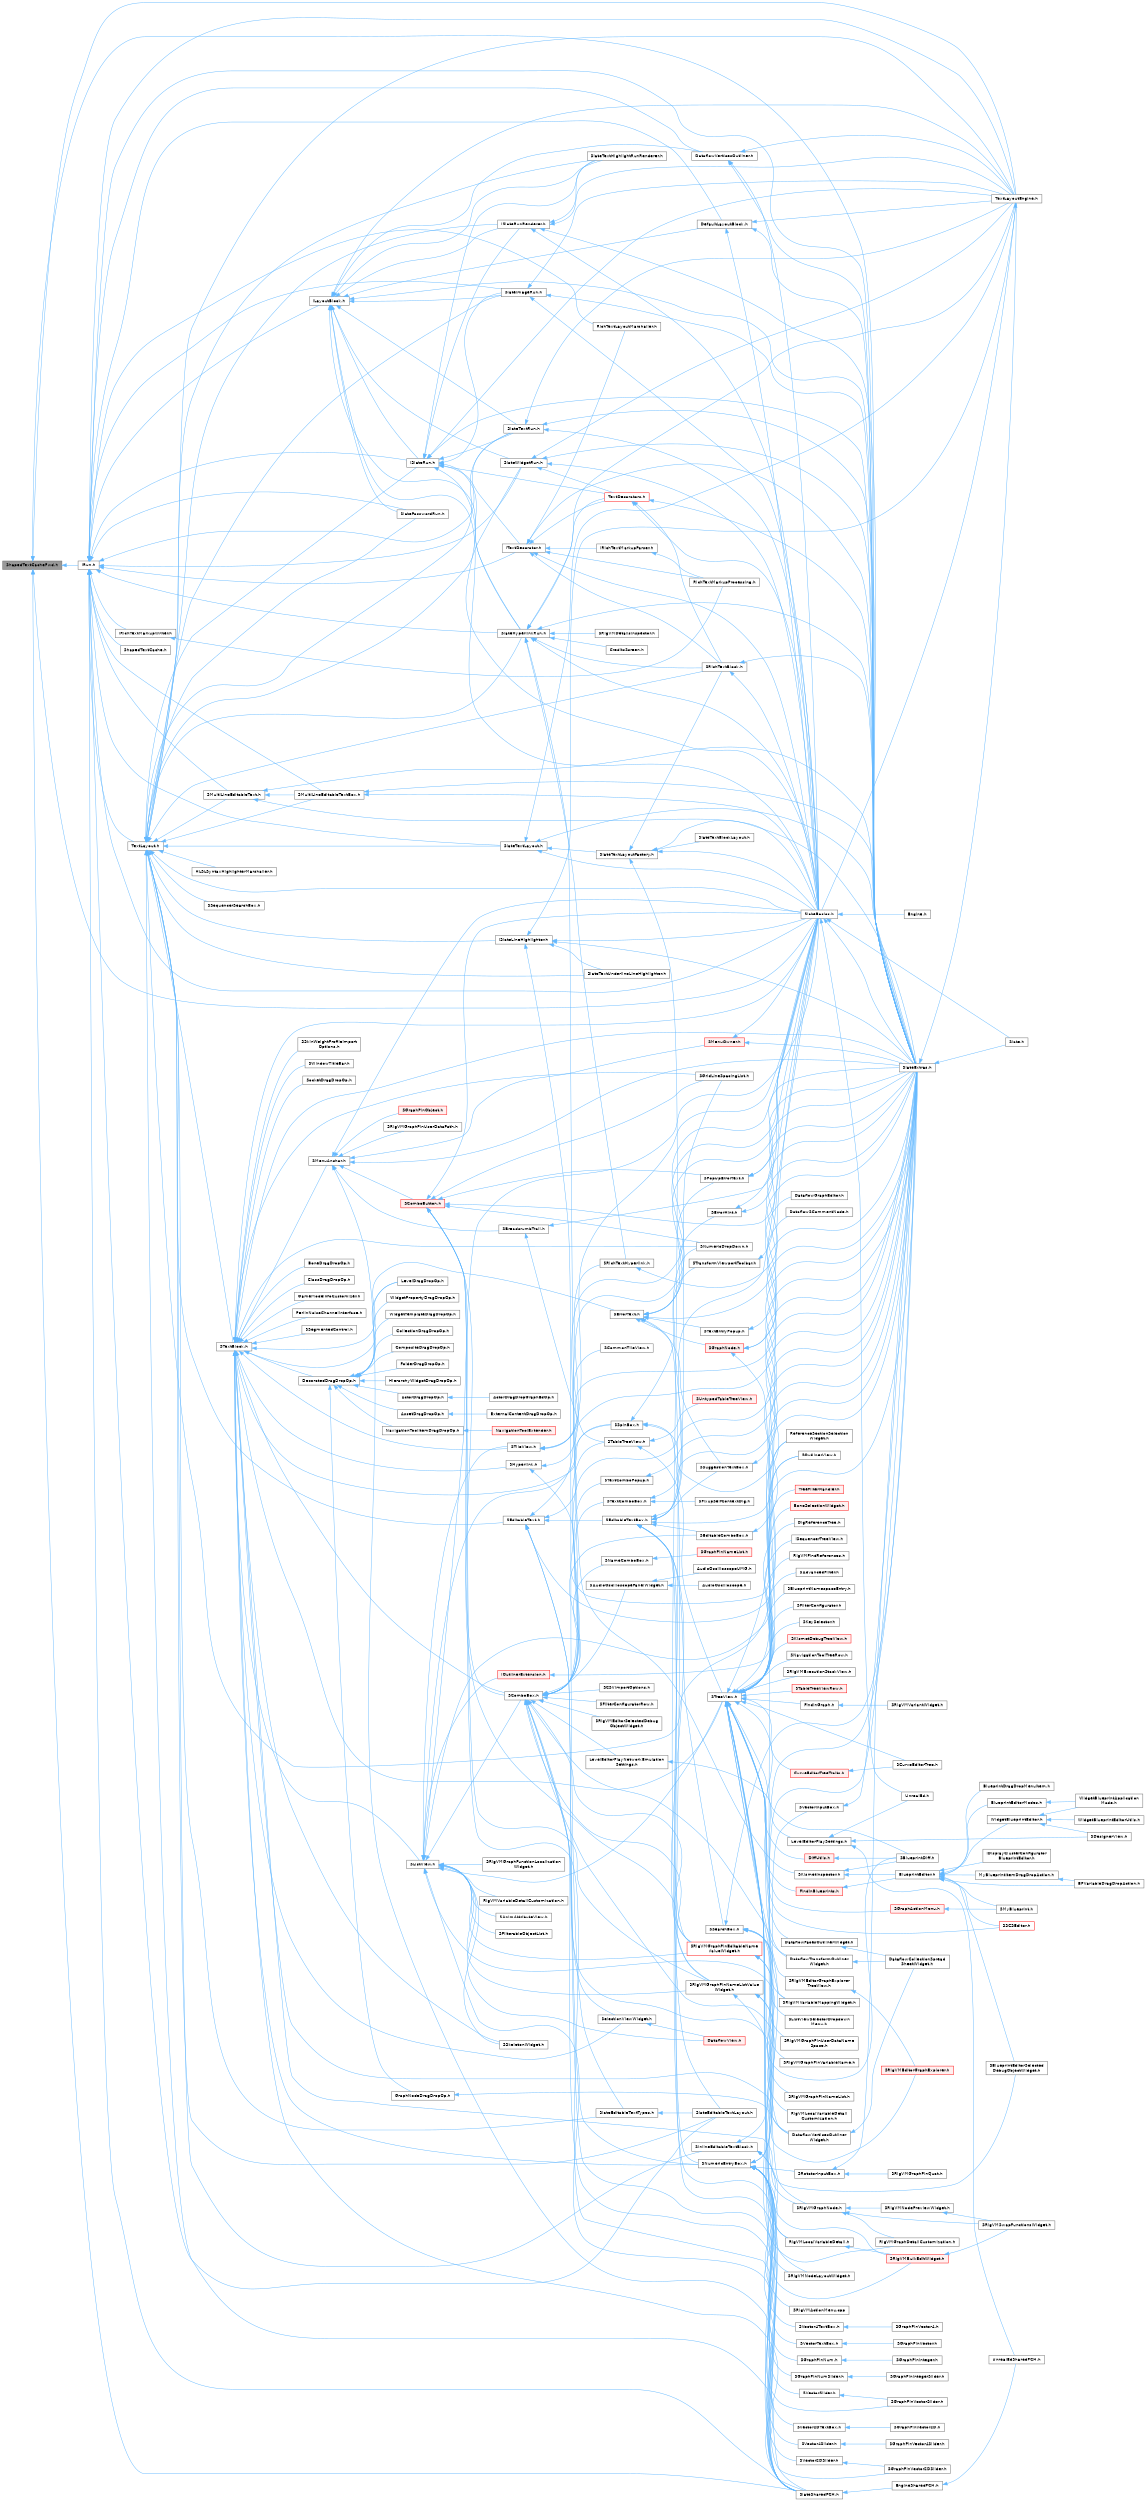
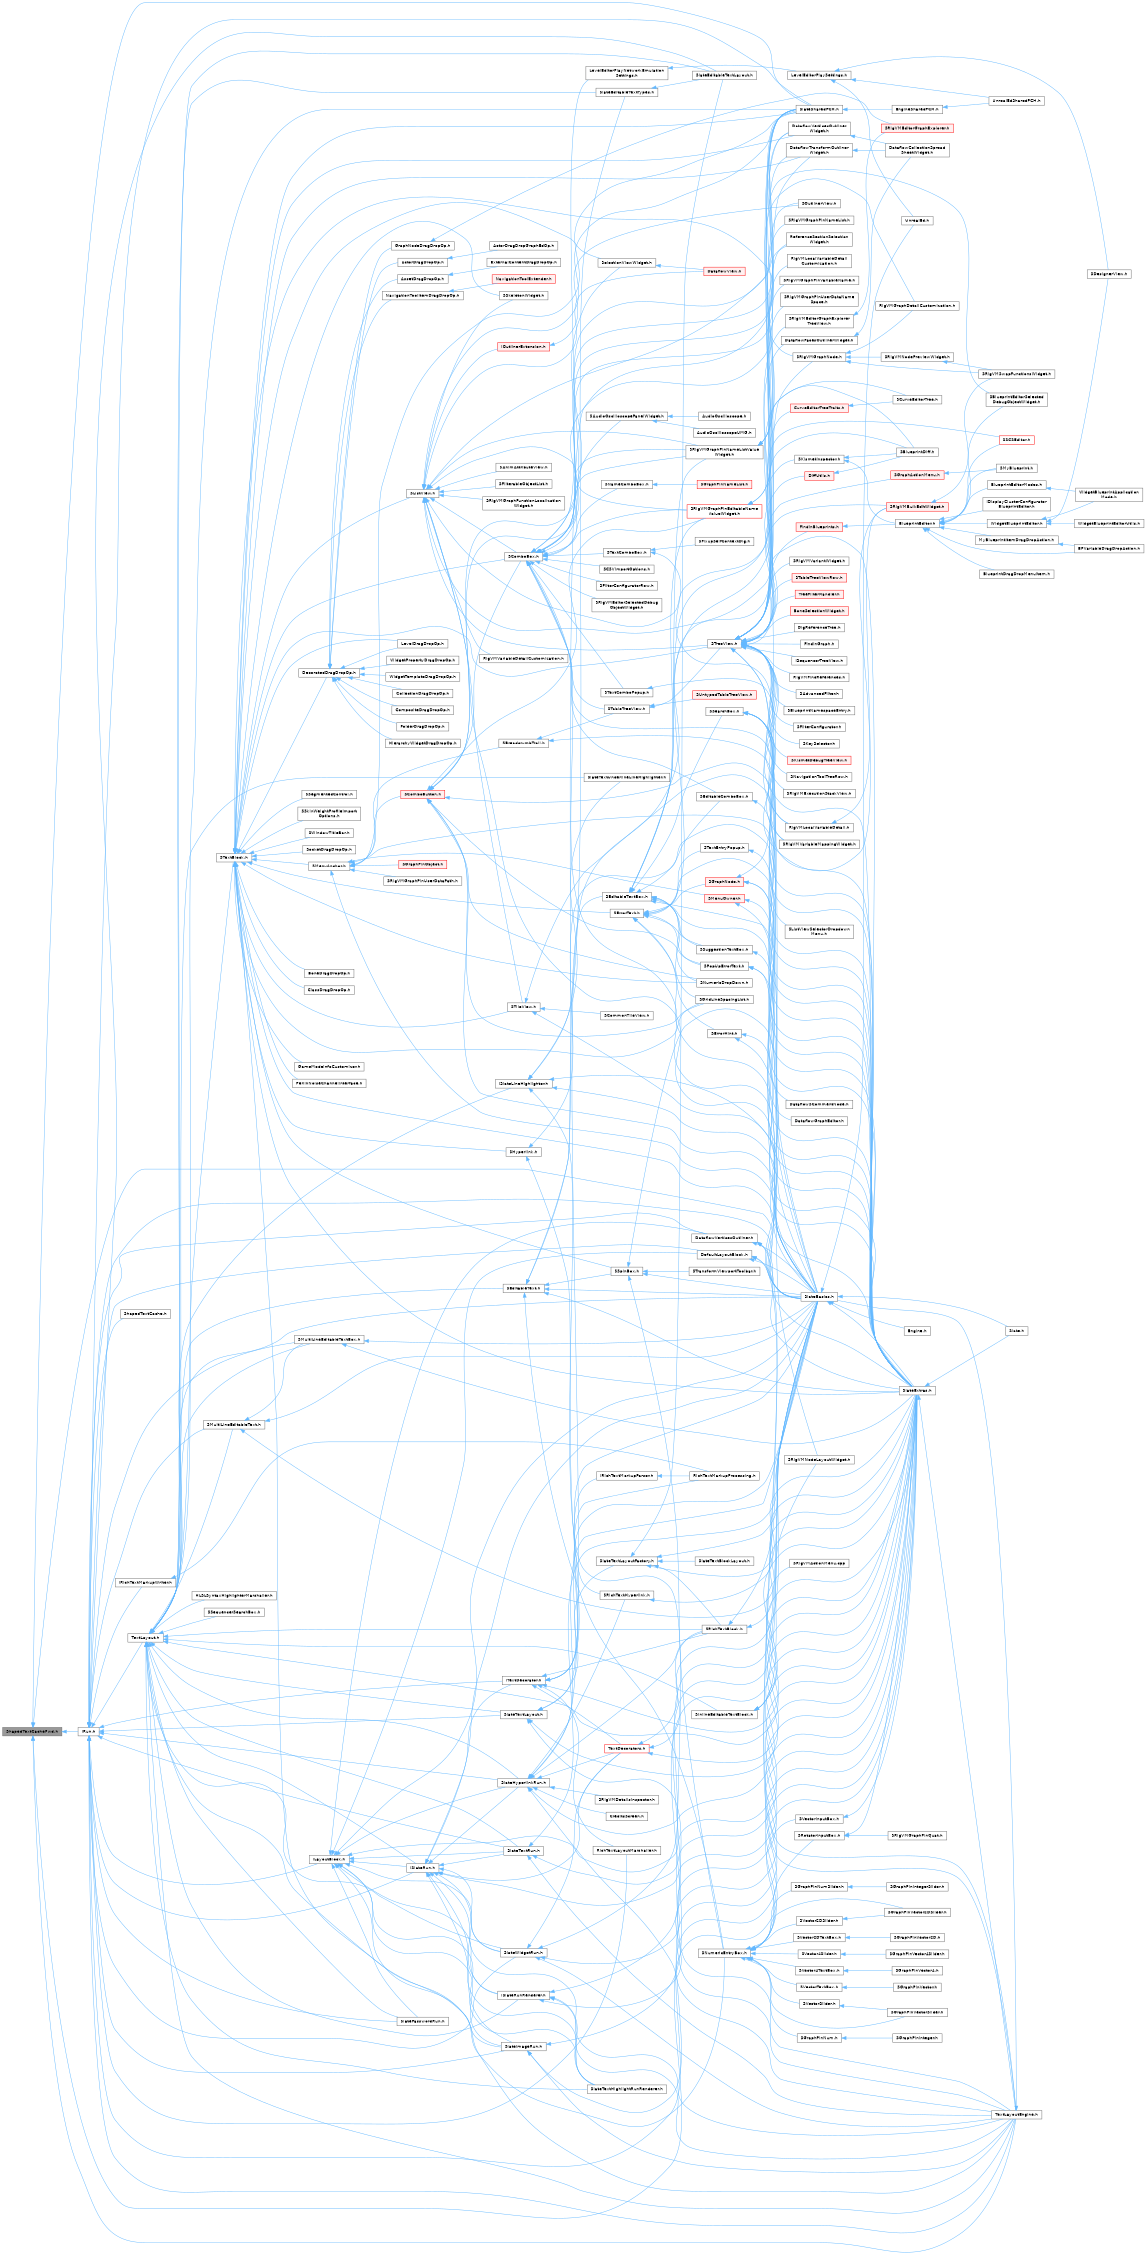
none -> (279, 277)
(788, 1088) -> (724, 1285)
(860, 1705) -> (771, 605)
none -> (472, 1902)
